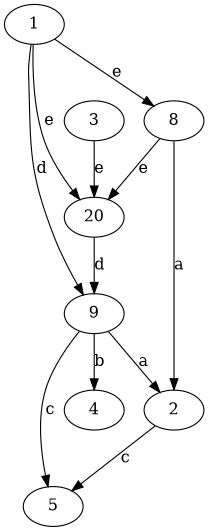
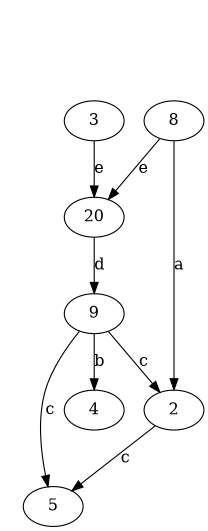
(34, 24) -> none
(144, 362) -> (144, 362)
